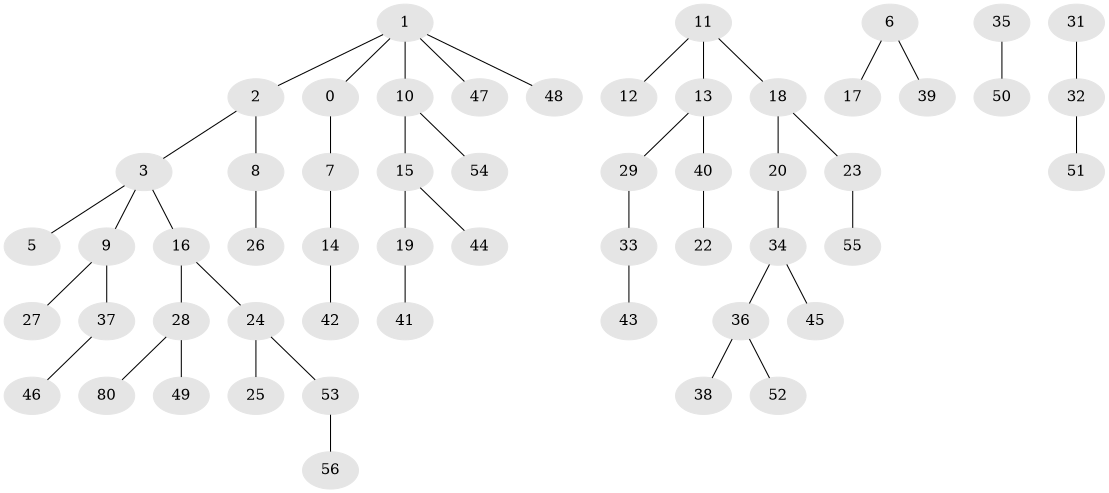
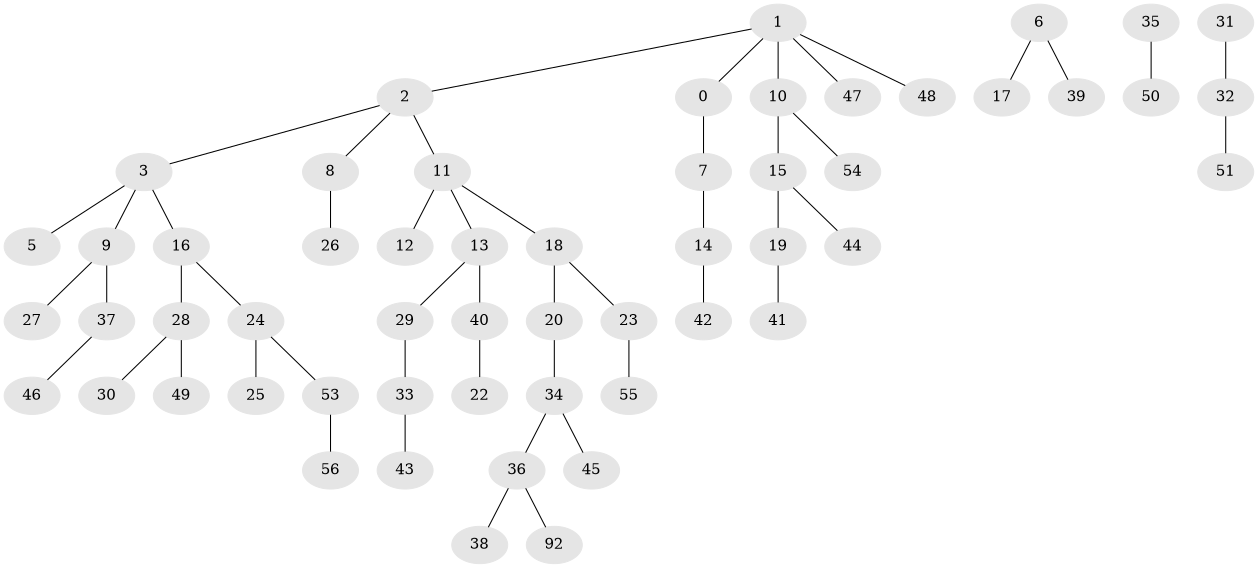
none -> (424, 135)
(107, 396) -> (107, 396)
(778, 396) -> (554, 545)
